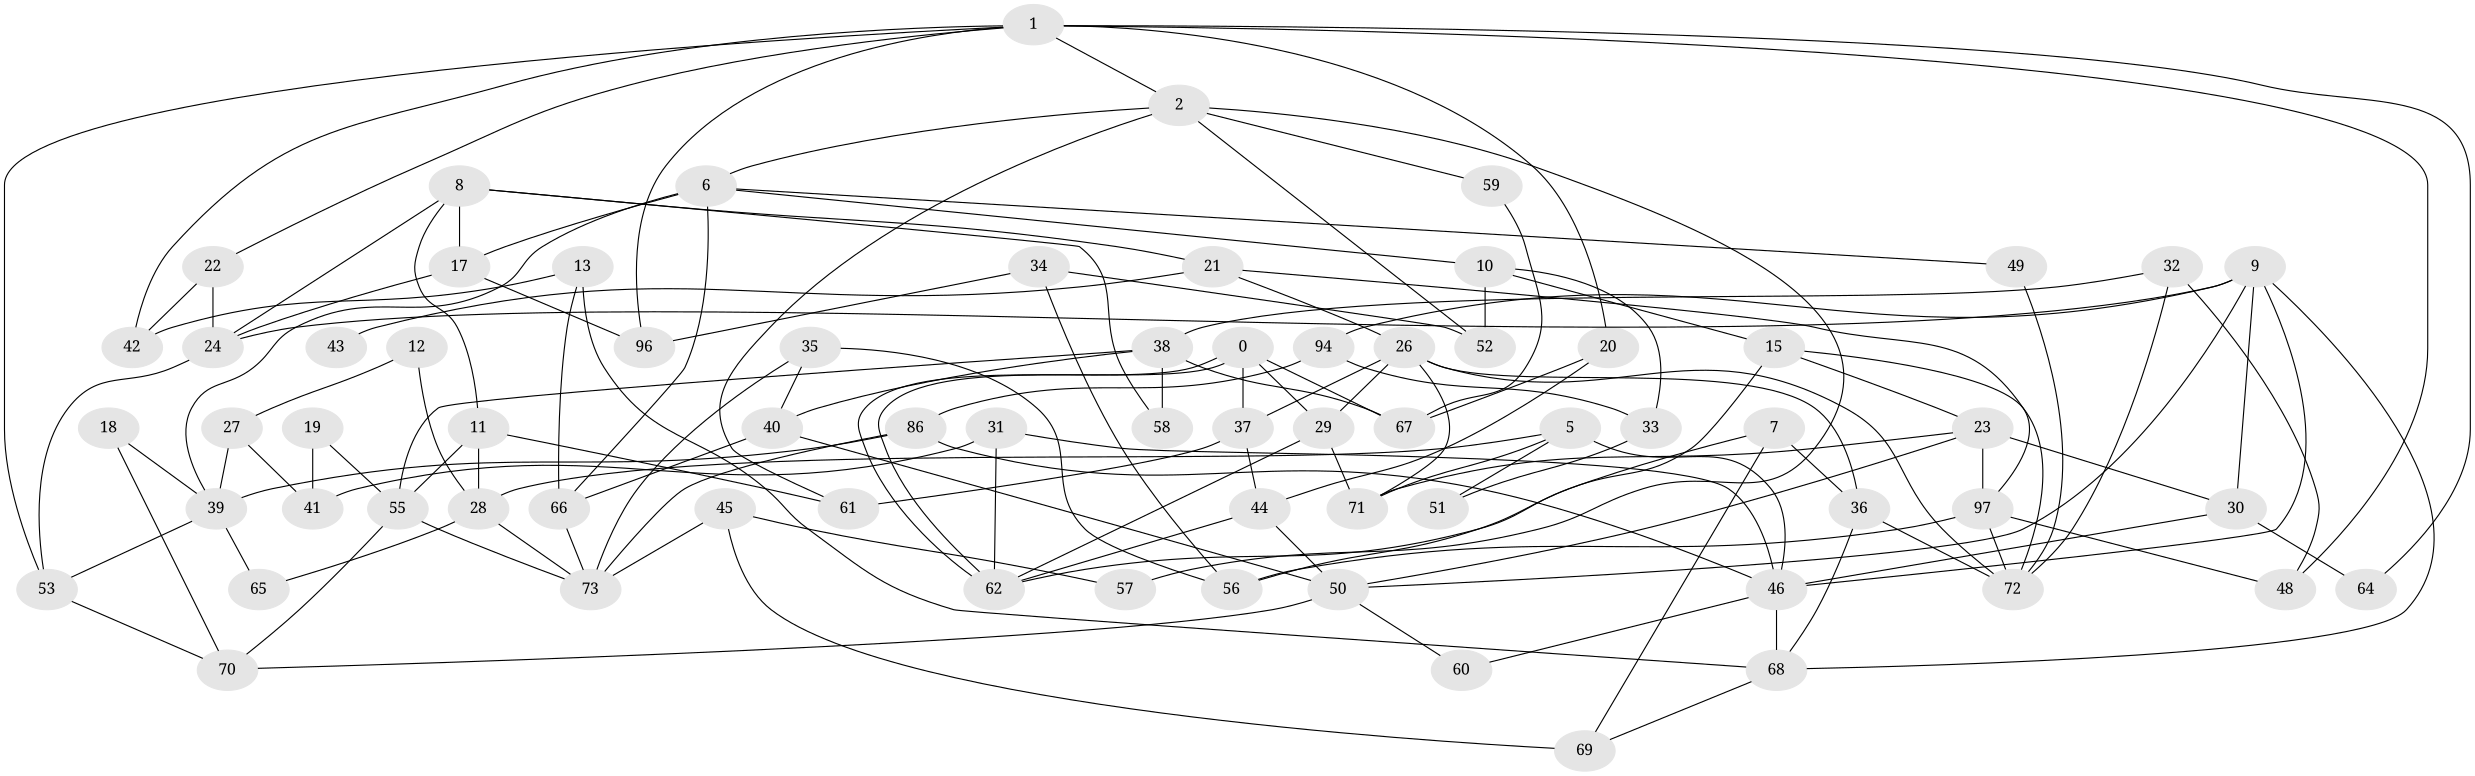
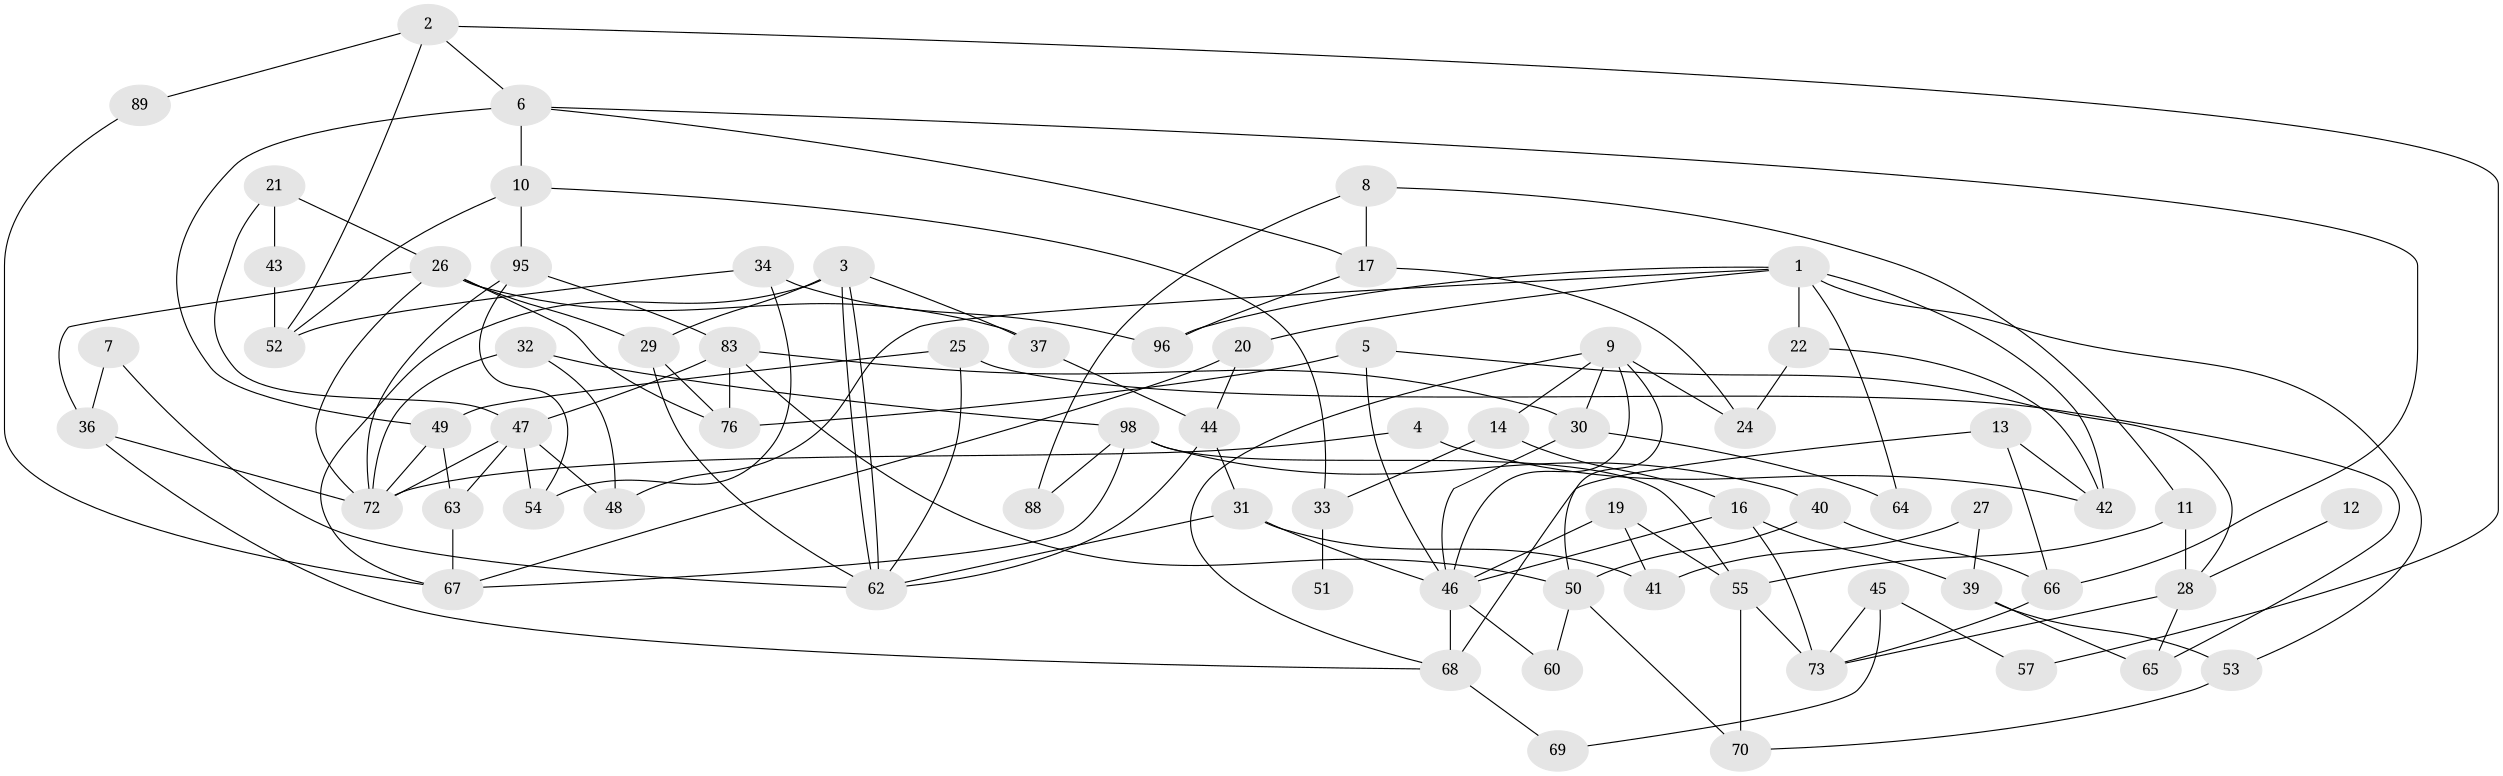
(1106, 65) -> none
(1492, 186) -> (140, 105)
(838, 219) -> none
(336, 267) -> none
none -> (275, 307)
(390, 307) -> none
(810, 347) -> none
none -> (958, 347)
(1162, 347) -> (1129, 428)
(1243, 347) -> (844, 267)
(1324, 347) -> (1499, 428)
(1774, 347) -> (521, 267)
(324, 388) -> none
(59, 423) -> none
(109, 428) -> none
(916, 428) -> (1740, 509)
(1162, 428) -> (1033, 509)
none -> (1418, 428)
(1983, 428) -> (730, 347)
(1493, 475) -> none
none -> (453, 509)
(848, 509) -> none
(1357, 509) -> (730, 428)
(1983, 509) -> (521, 428)
none -> (1545, 544)
(1298, 548) -> (1228, 474)
(1232, 590) -> (534, 509)
(1680, 590) -> none
